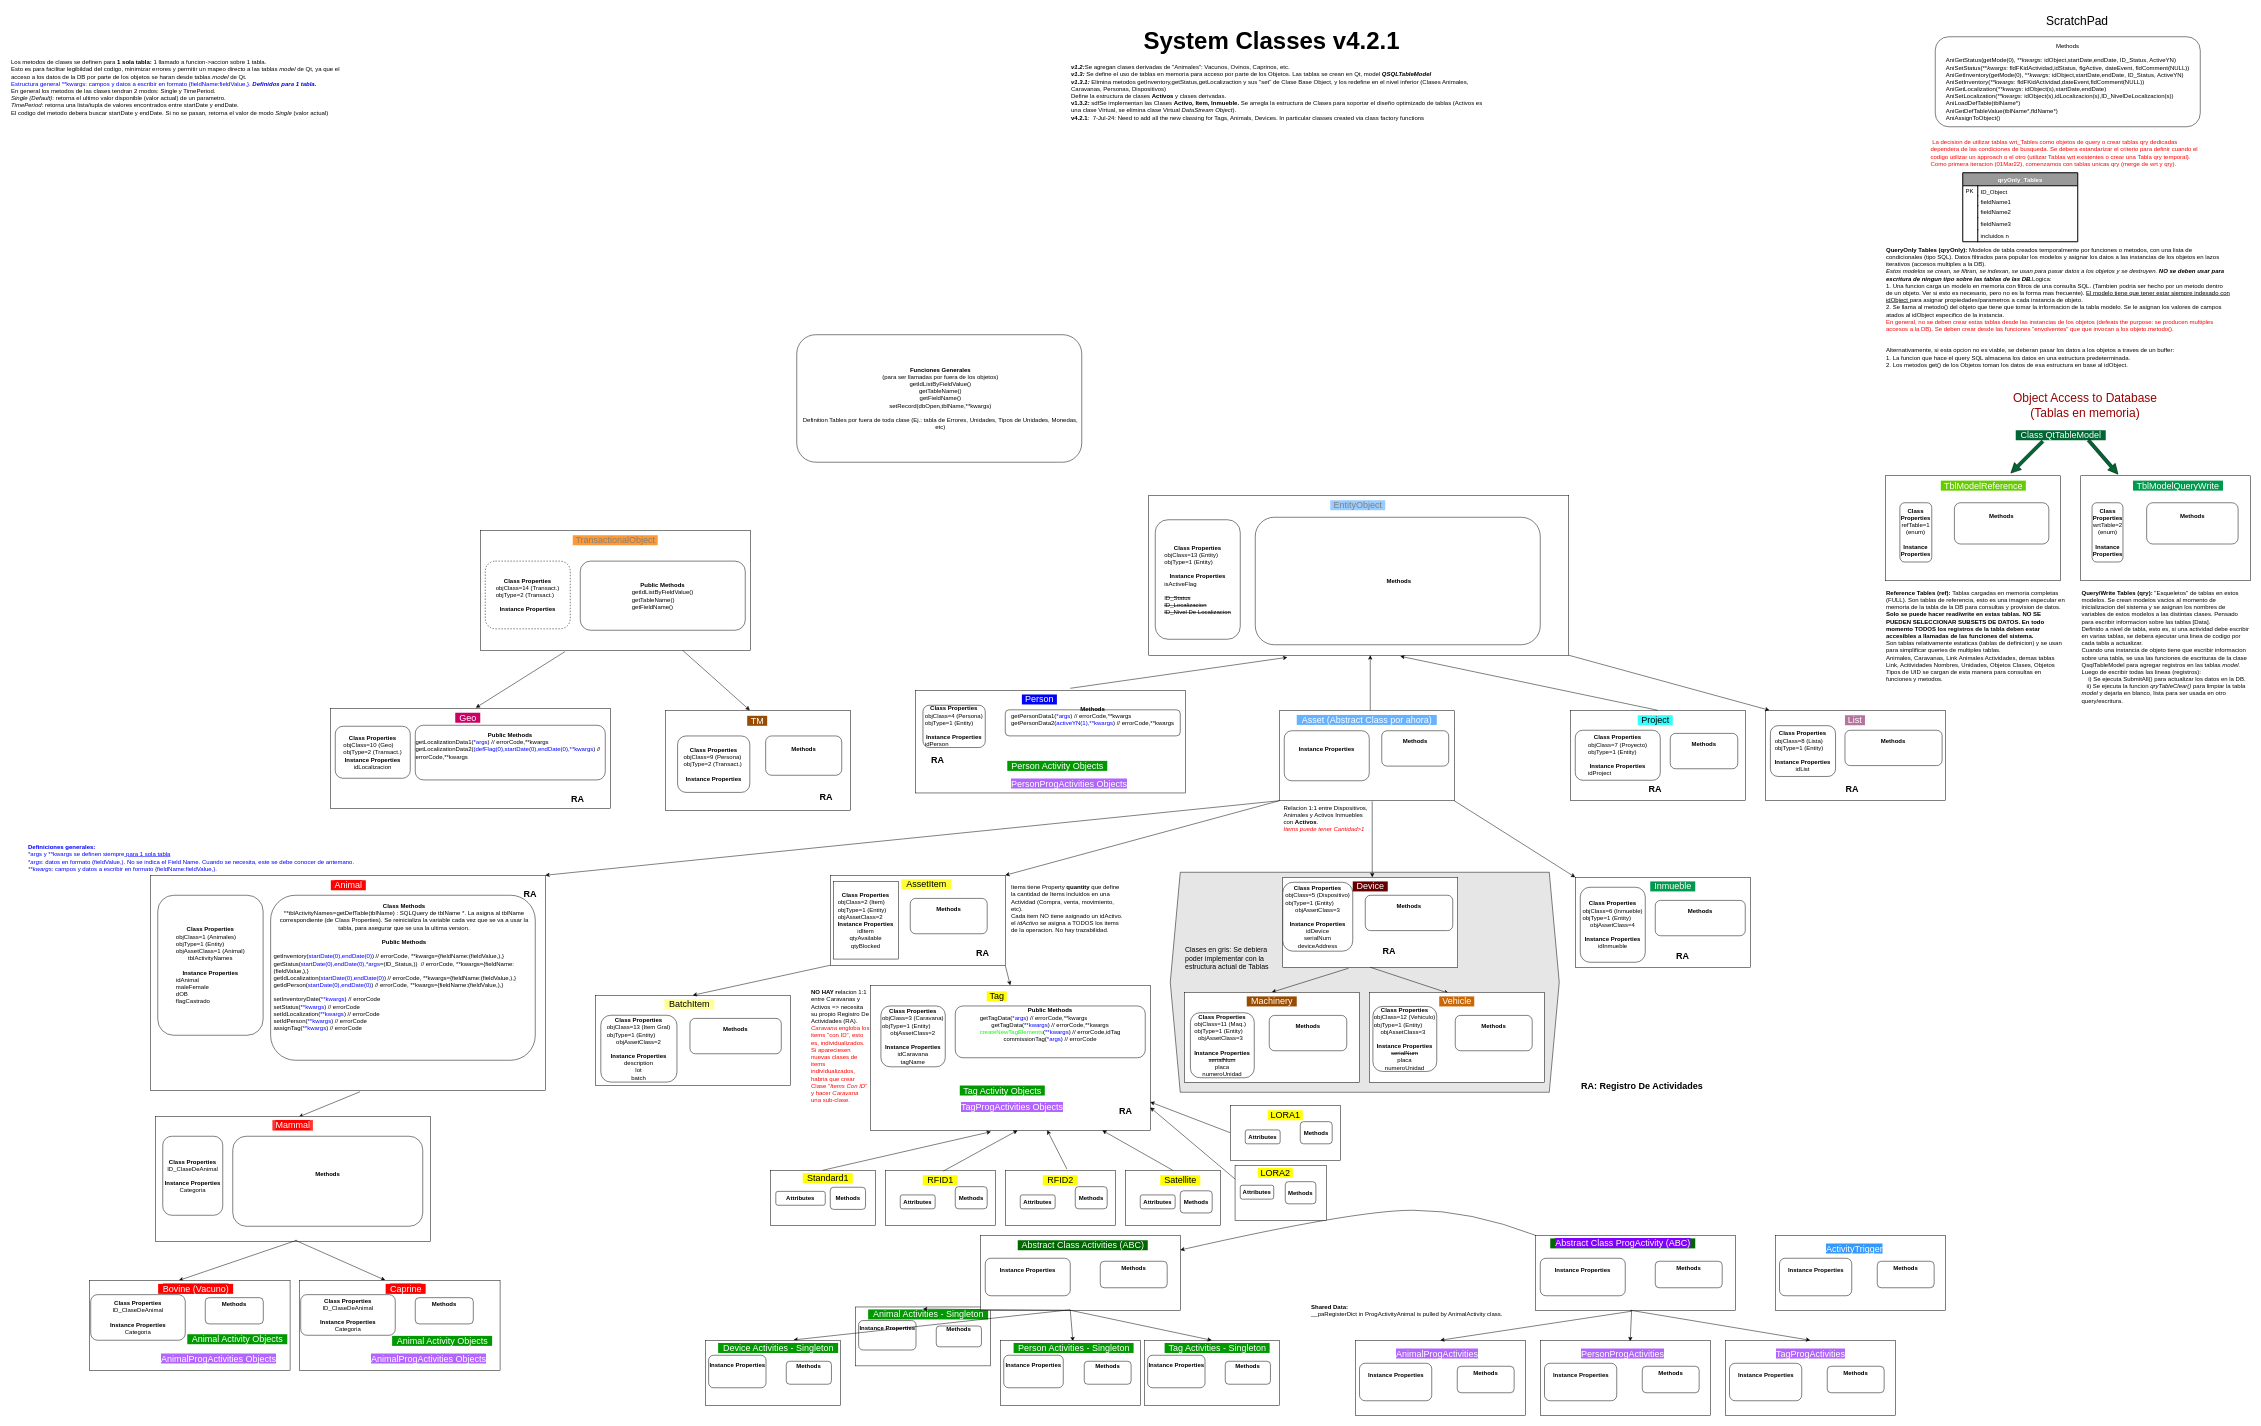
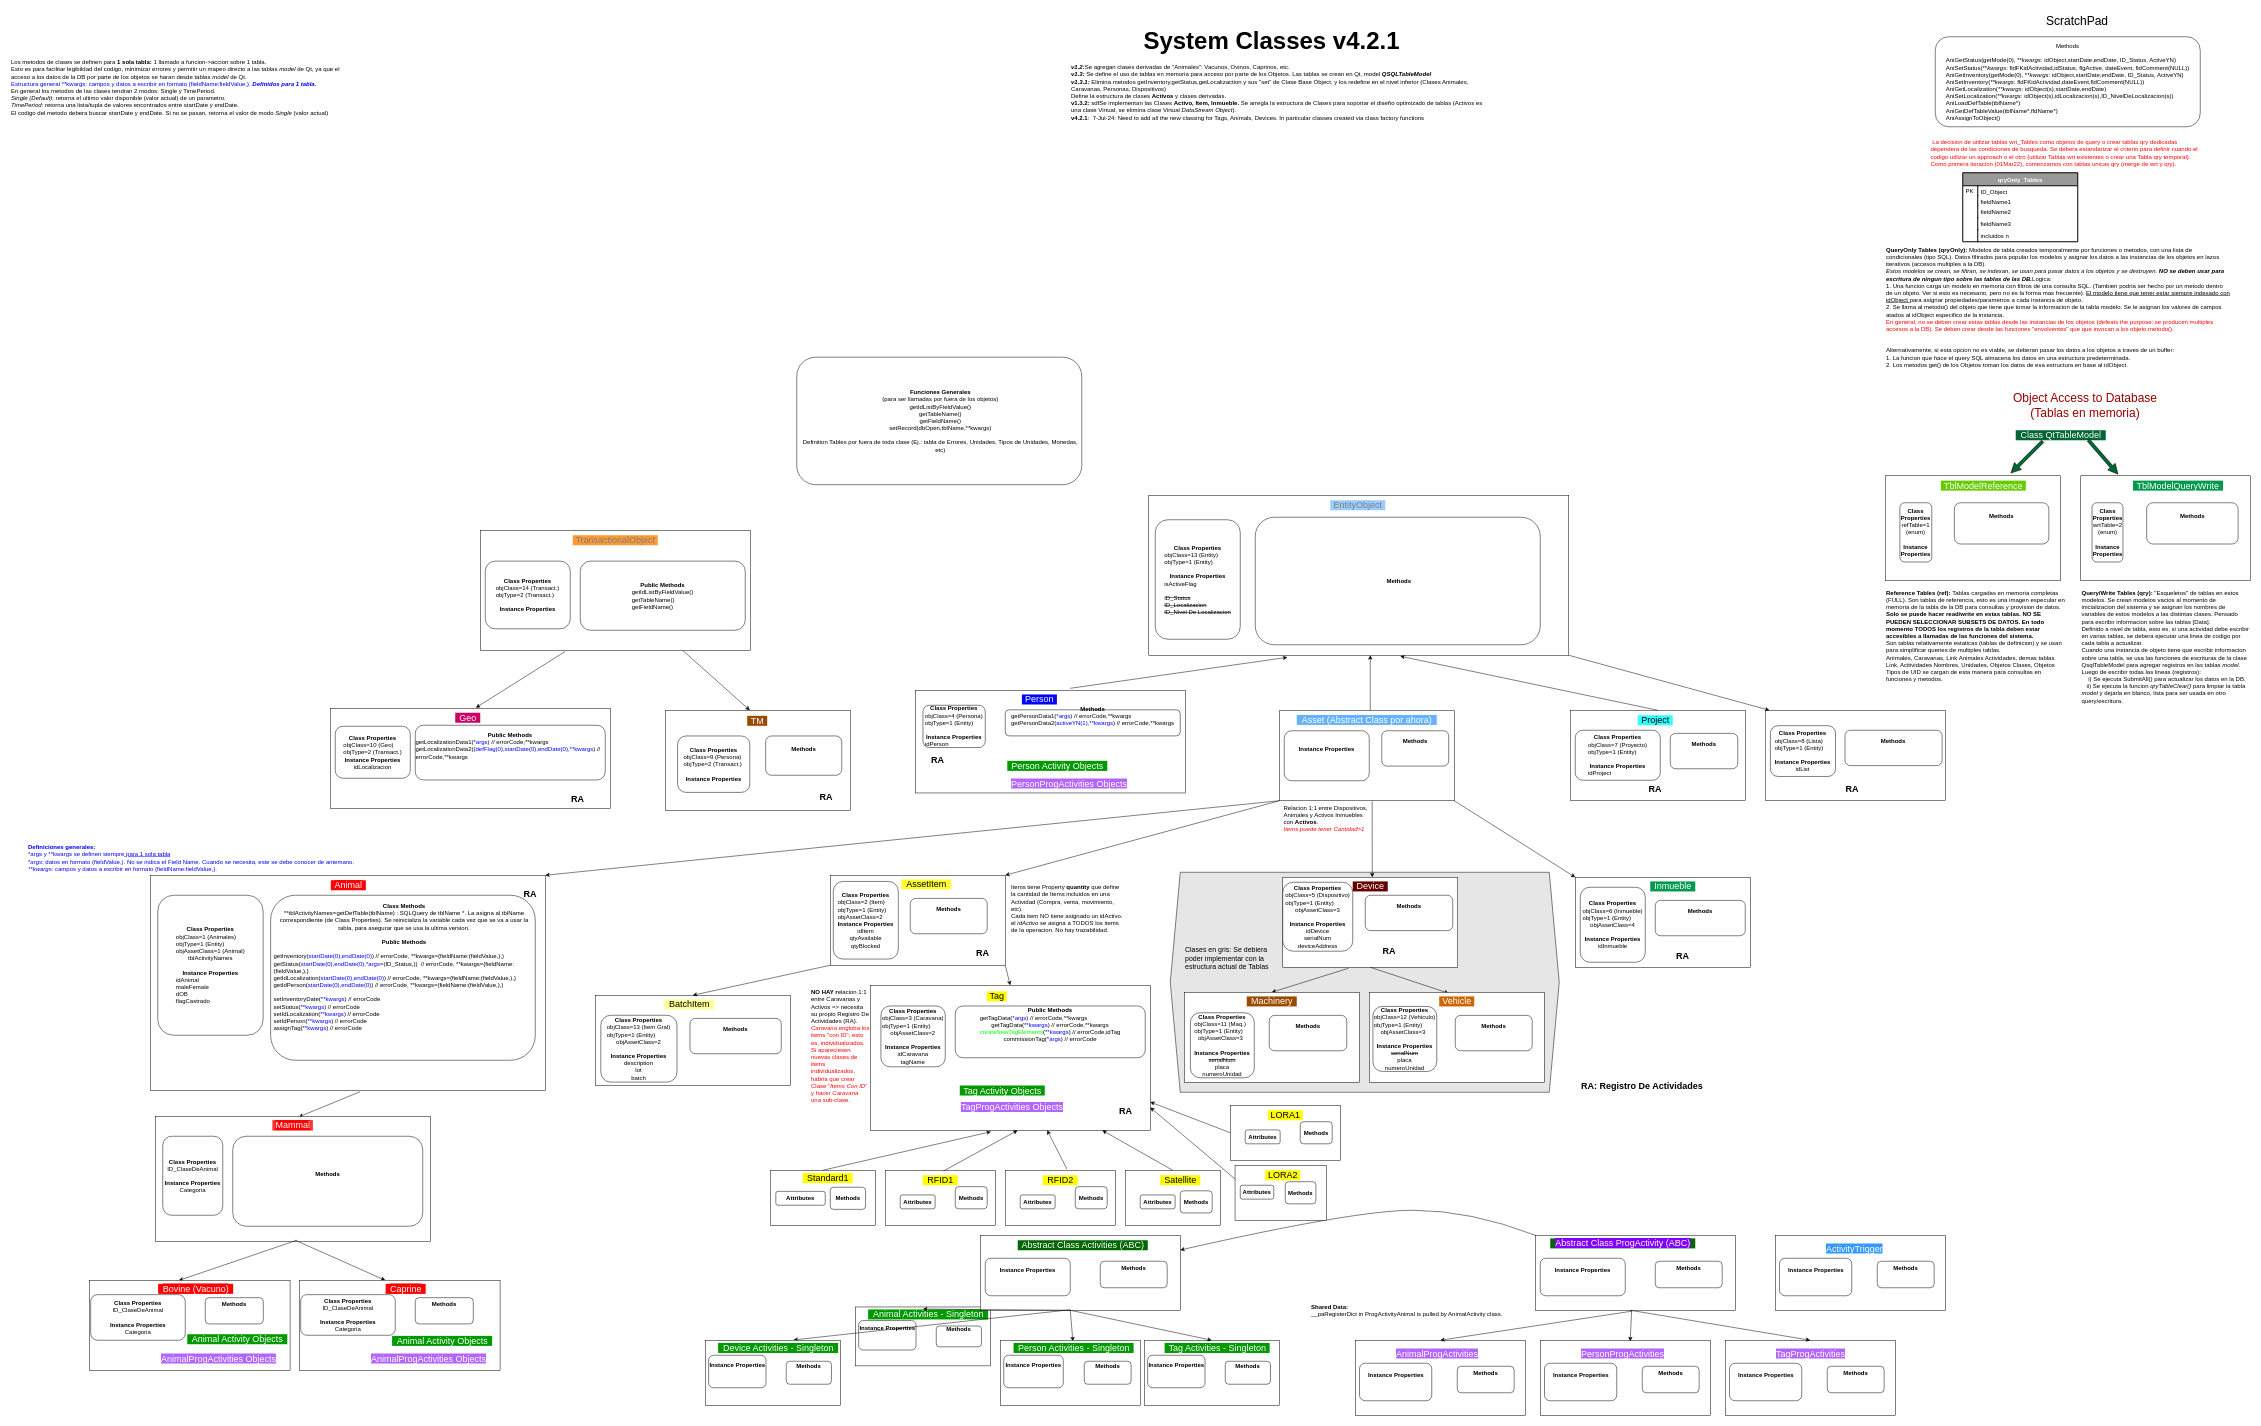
(939, 398) -> (939, 421)
(528, 595) -> (528, 595)
(1855, 720) -> none
(866, 920) -> (866, 920)
(1275, 1173) -> (1283, 1175)
